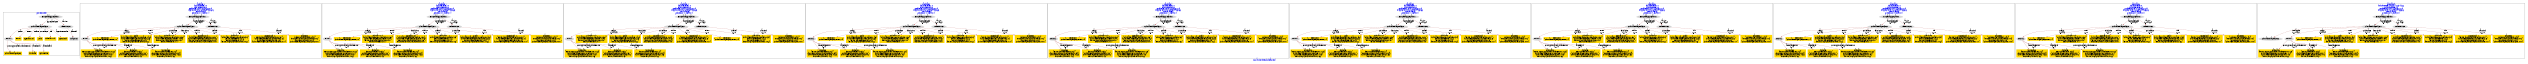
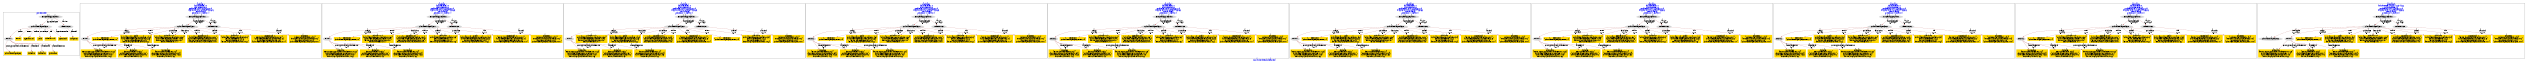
(74, 39) -> (74, 39)
(44, 53) -> (42, 53)
none -> (53, 53)
